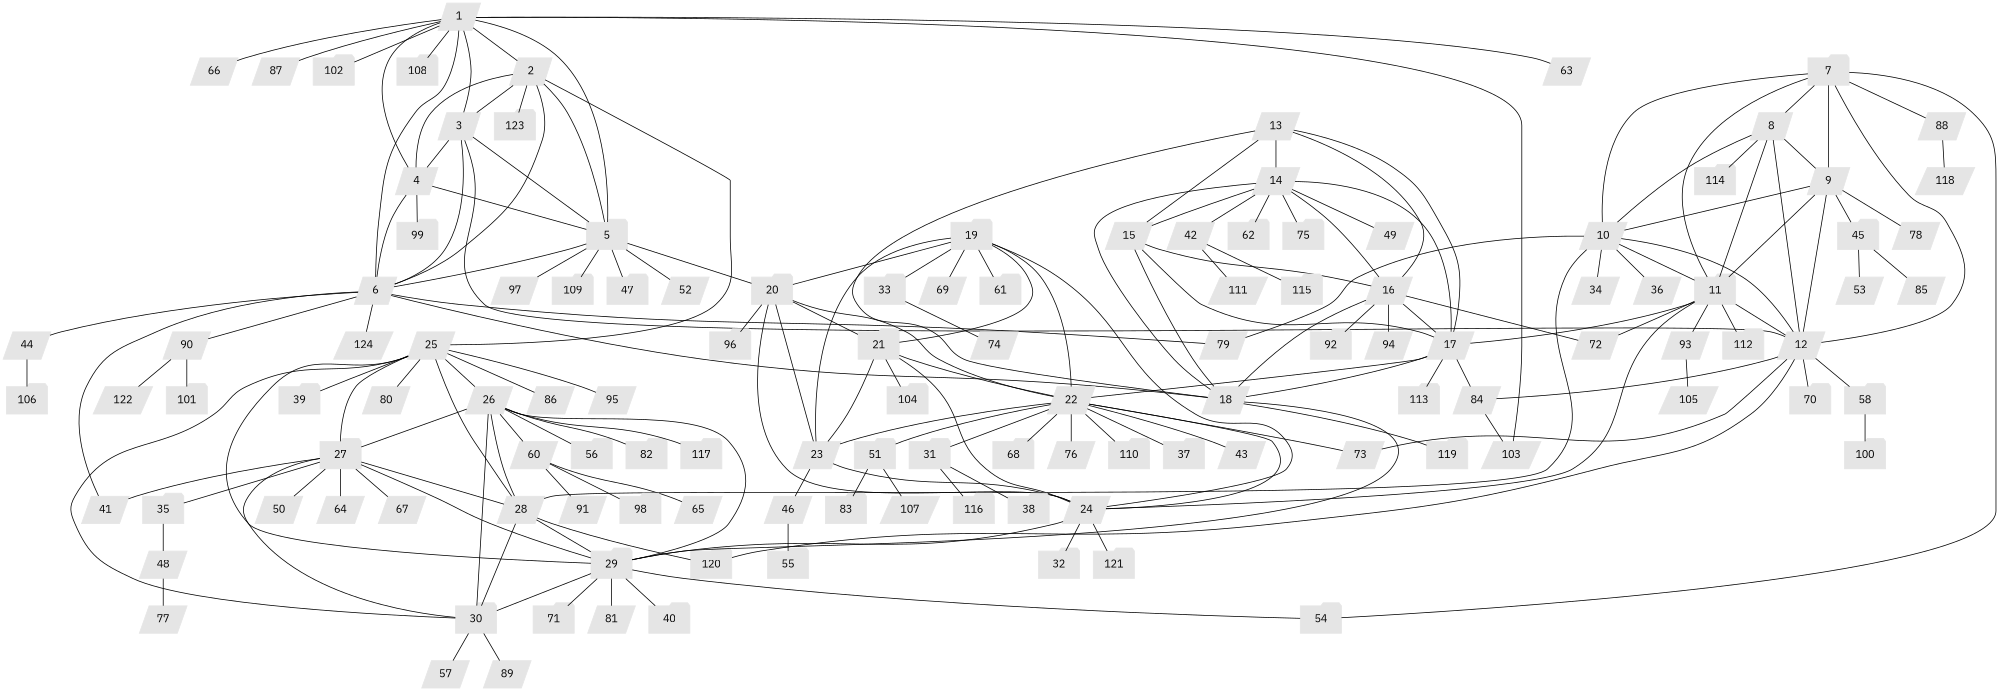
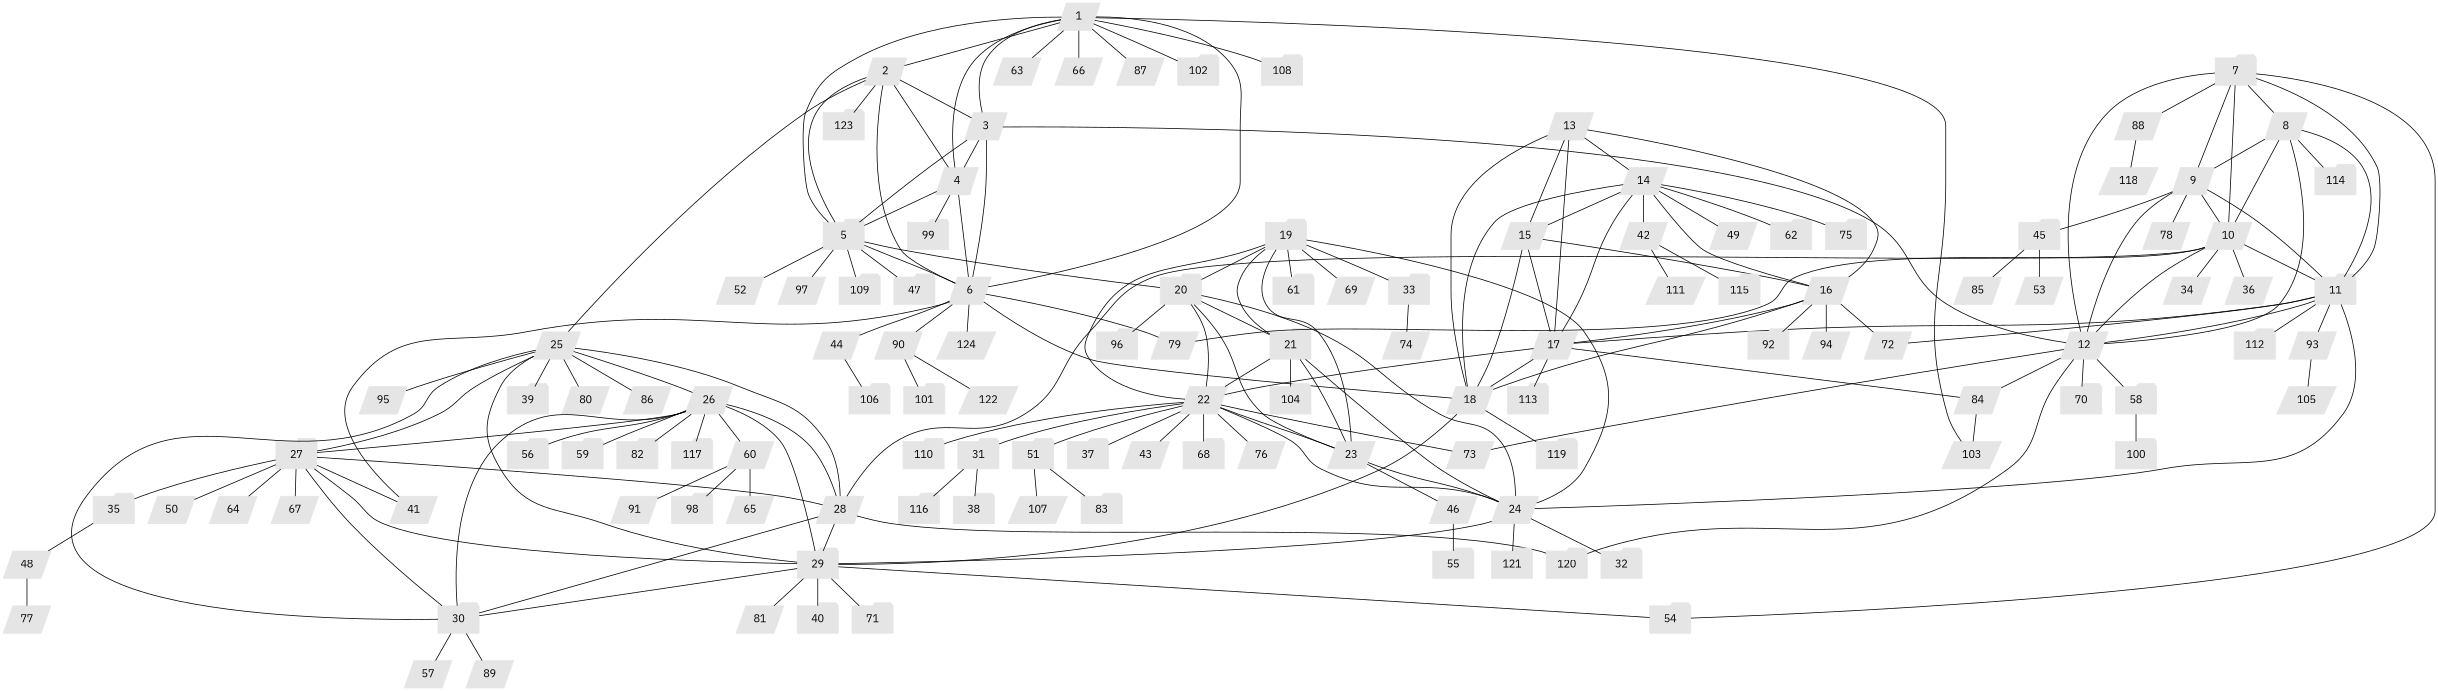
none -> (583, 455)
